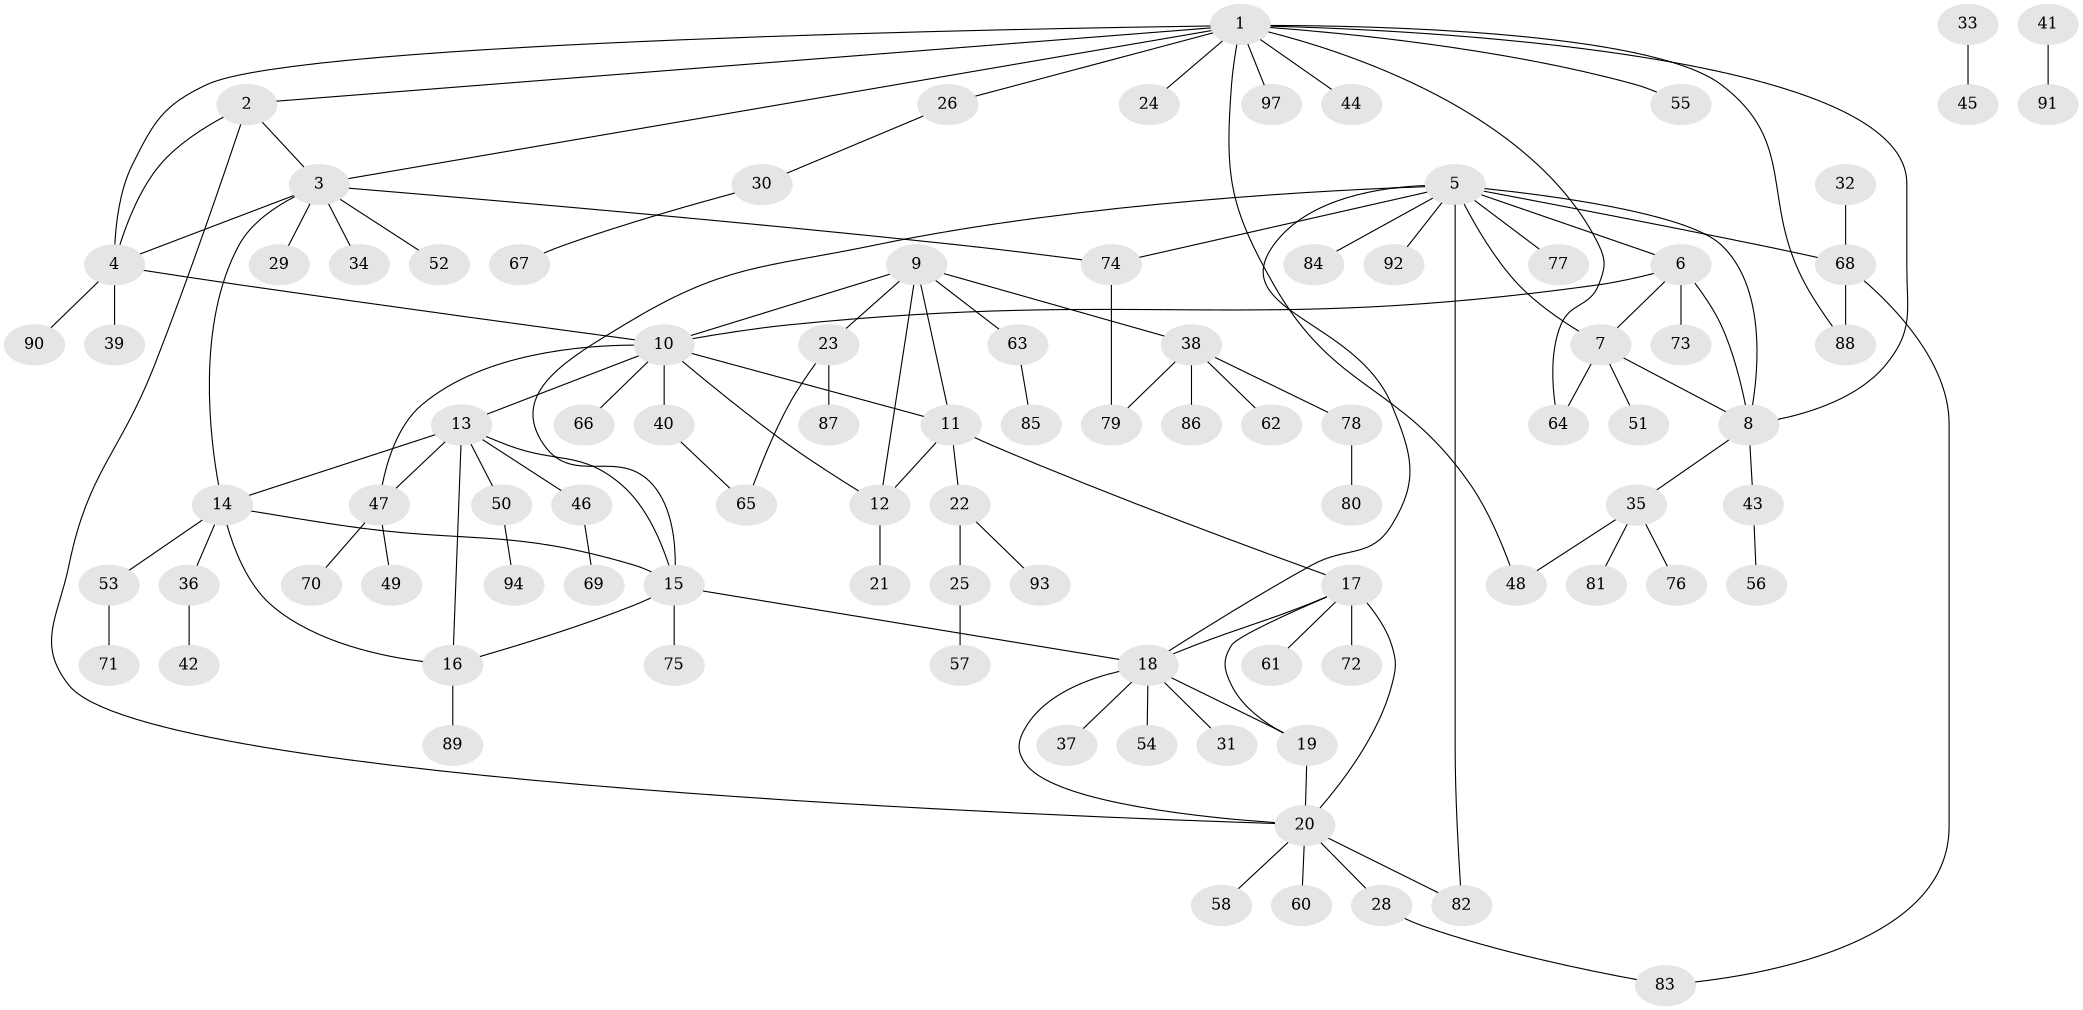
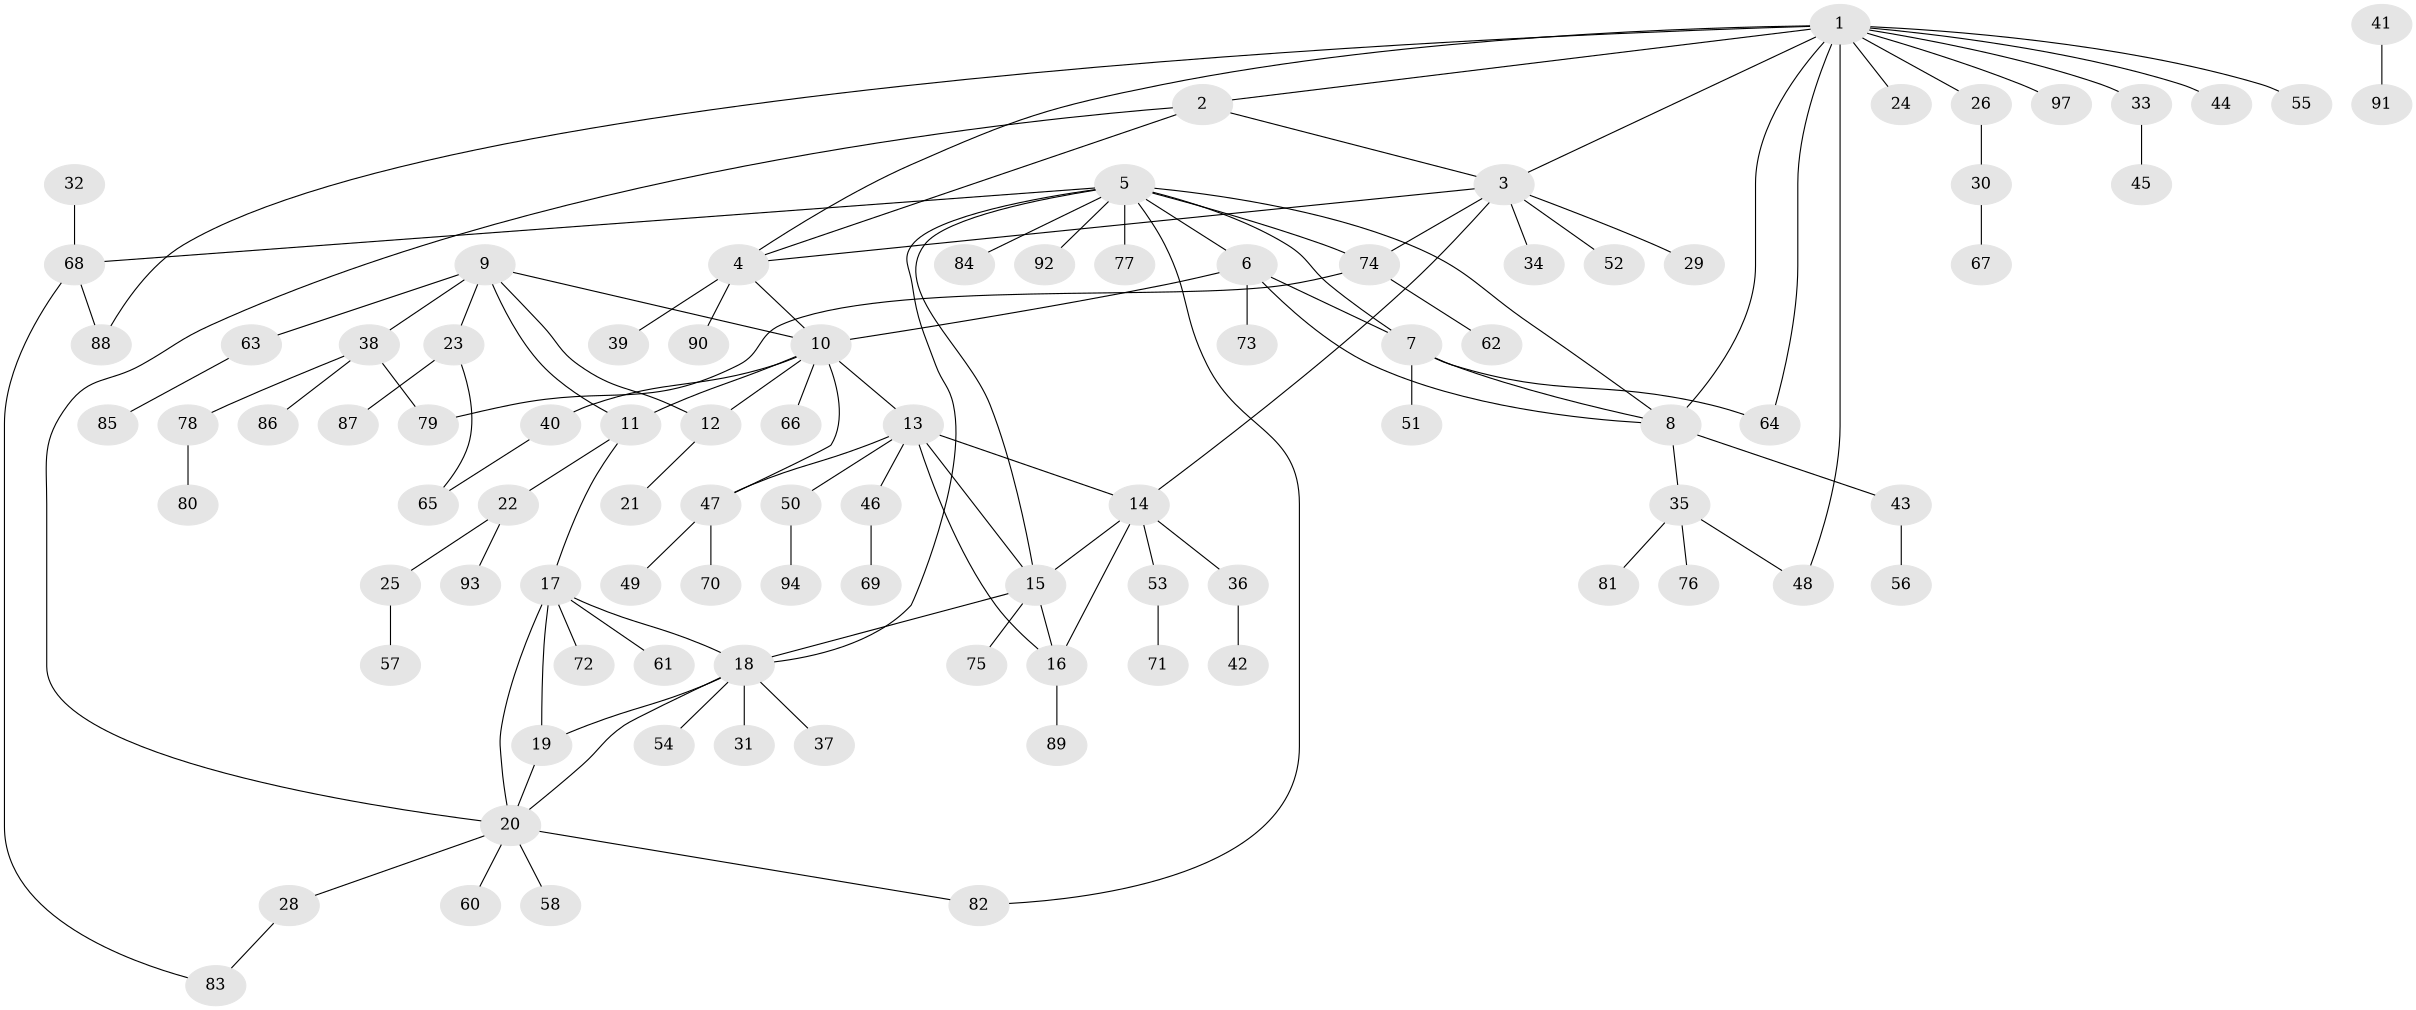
none -> (1995, 55)
(1231, 385) -> (1431, 305)
(916, 465) -> none
